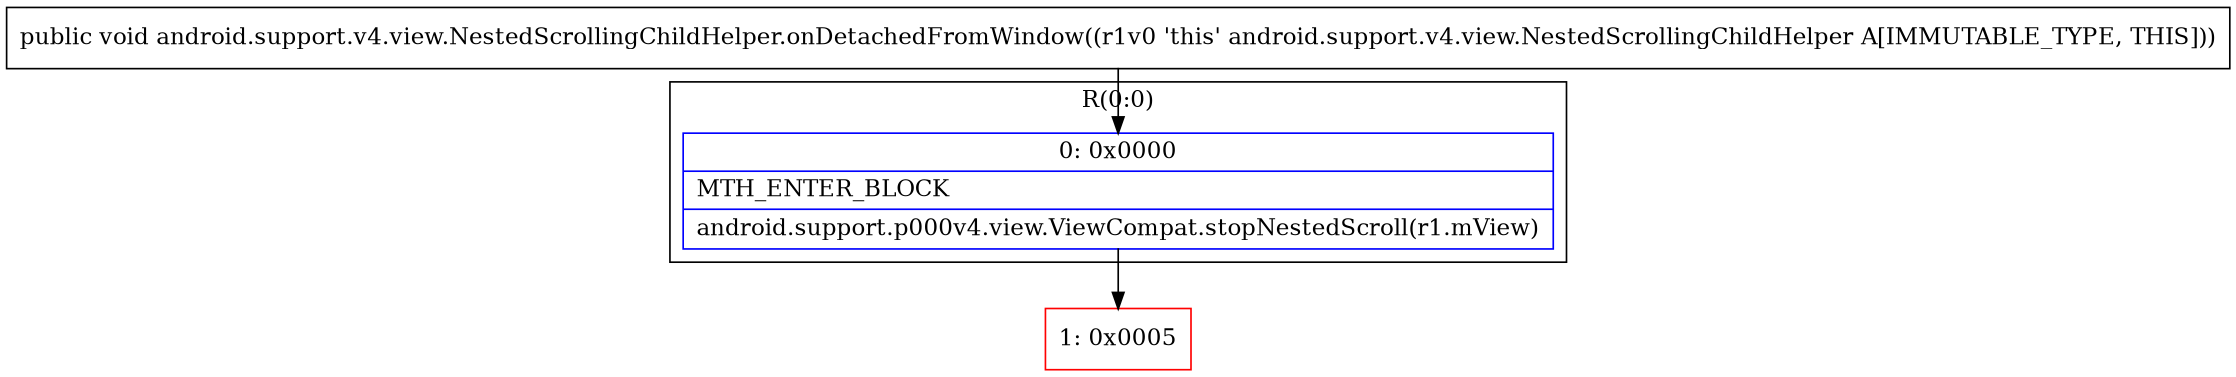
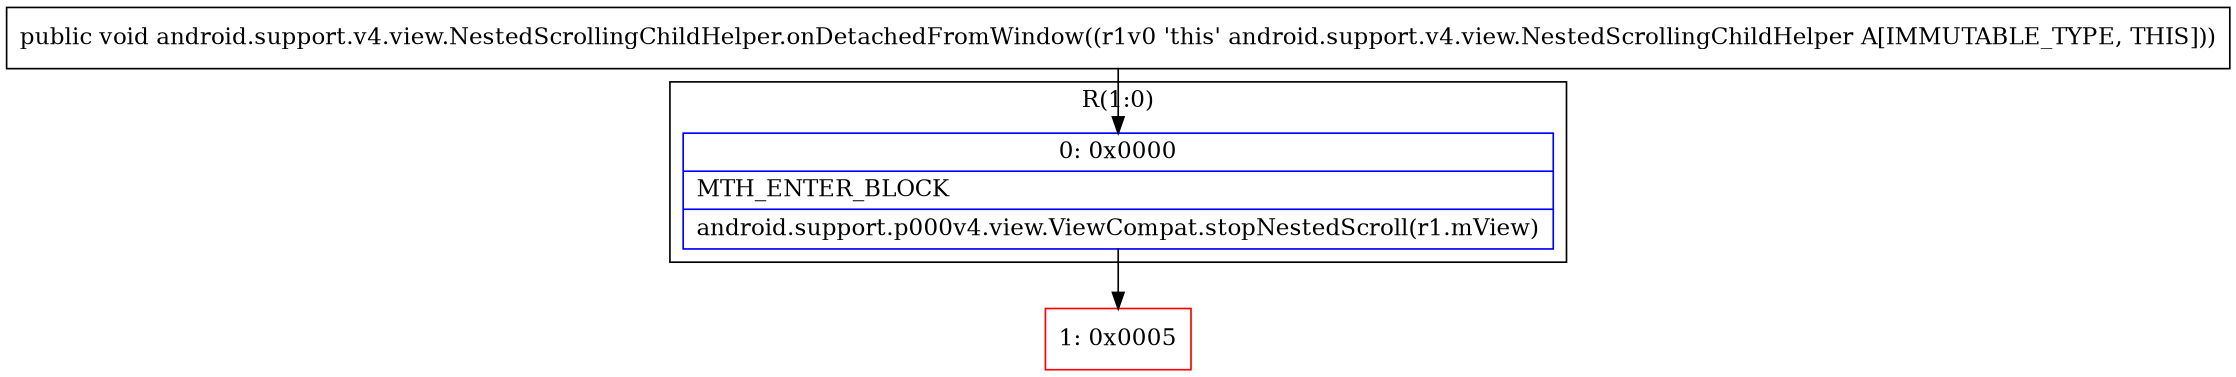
(1118, 101) -> (1118, 101)
